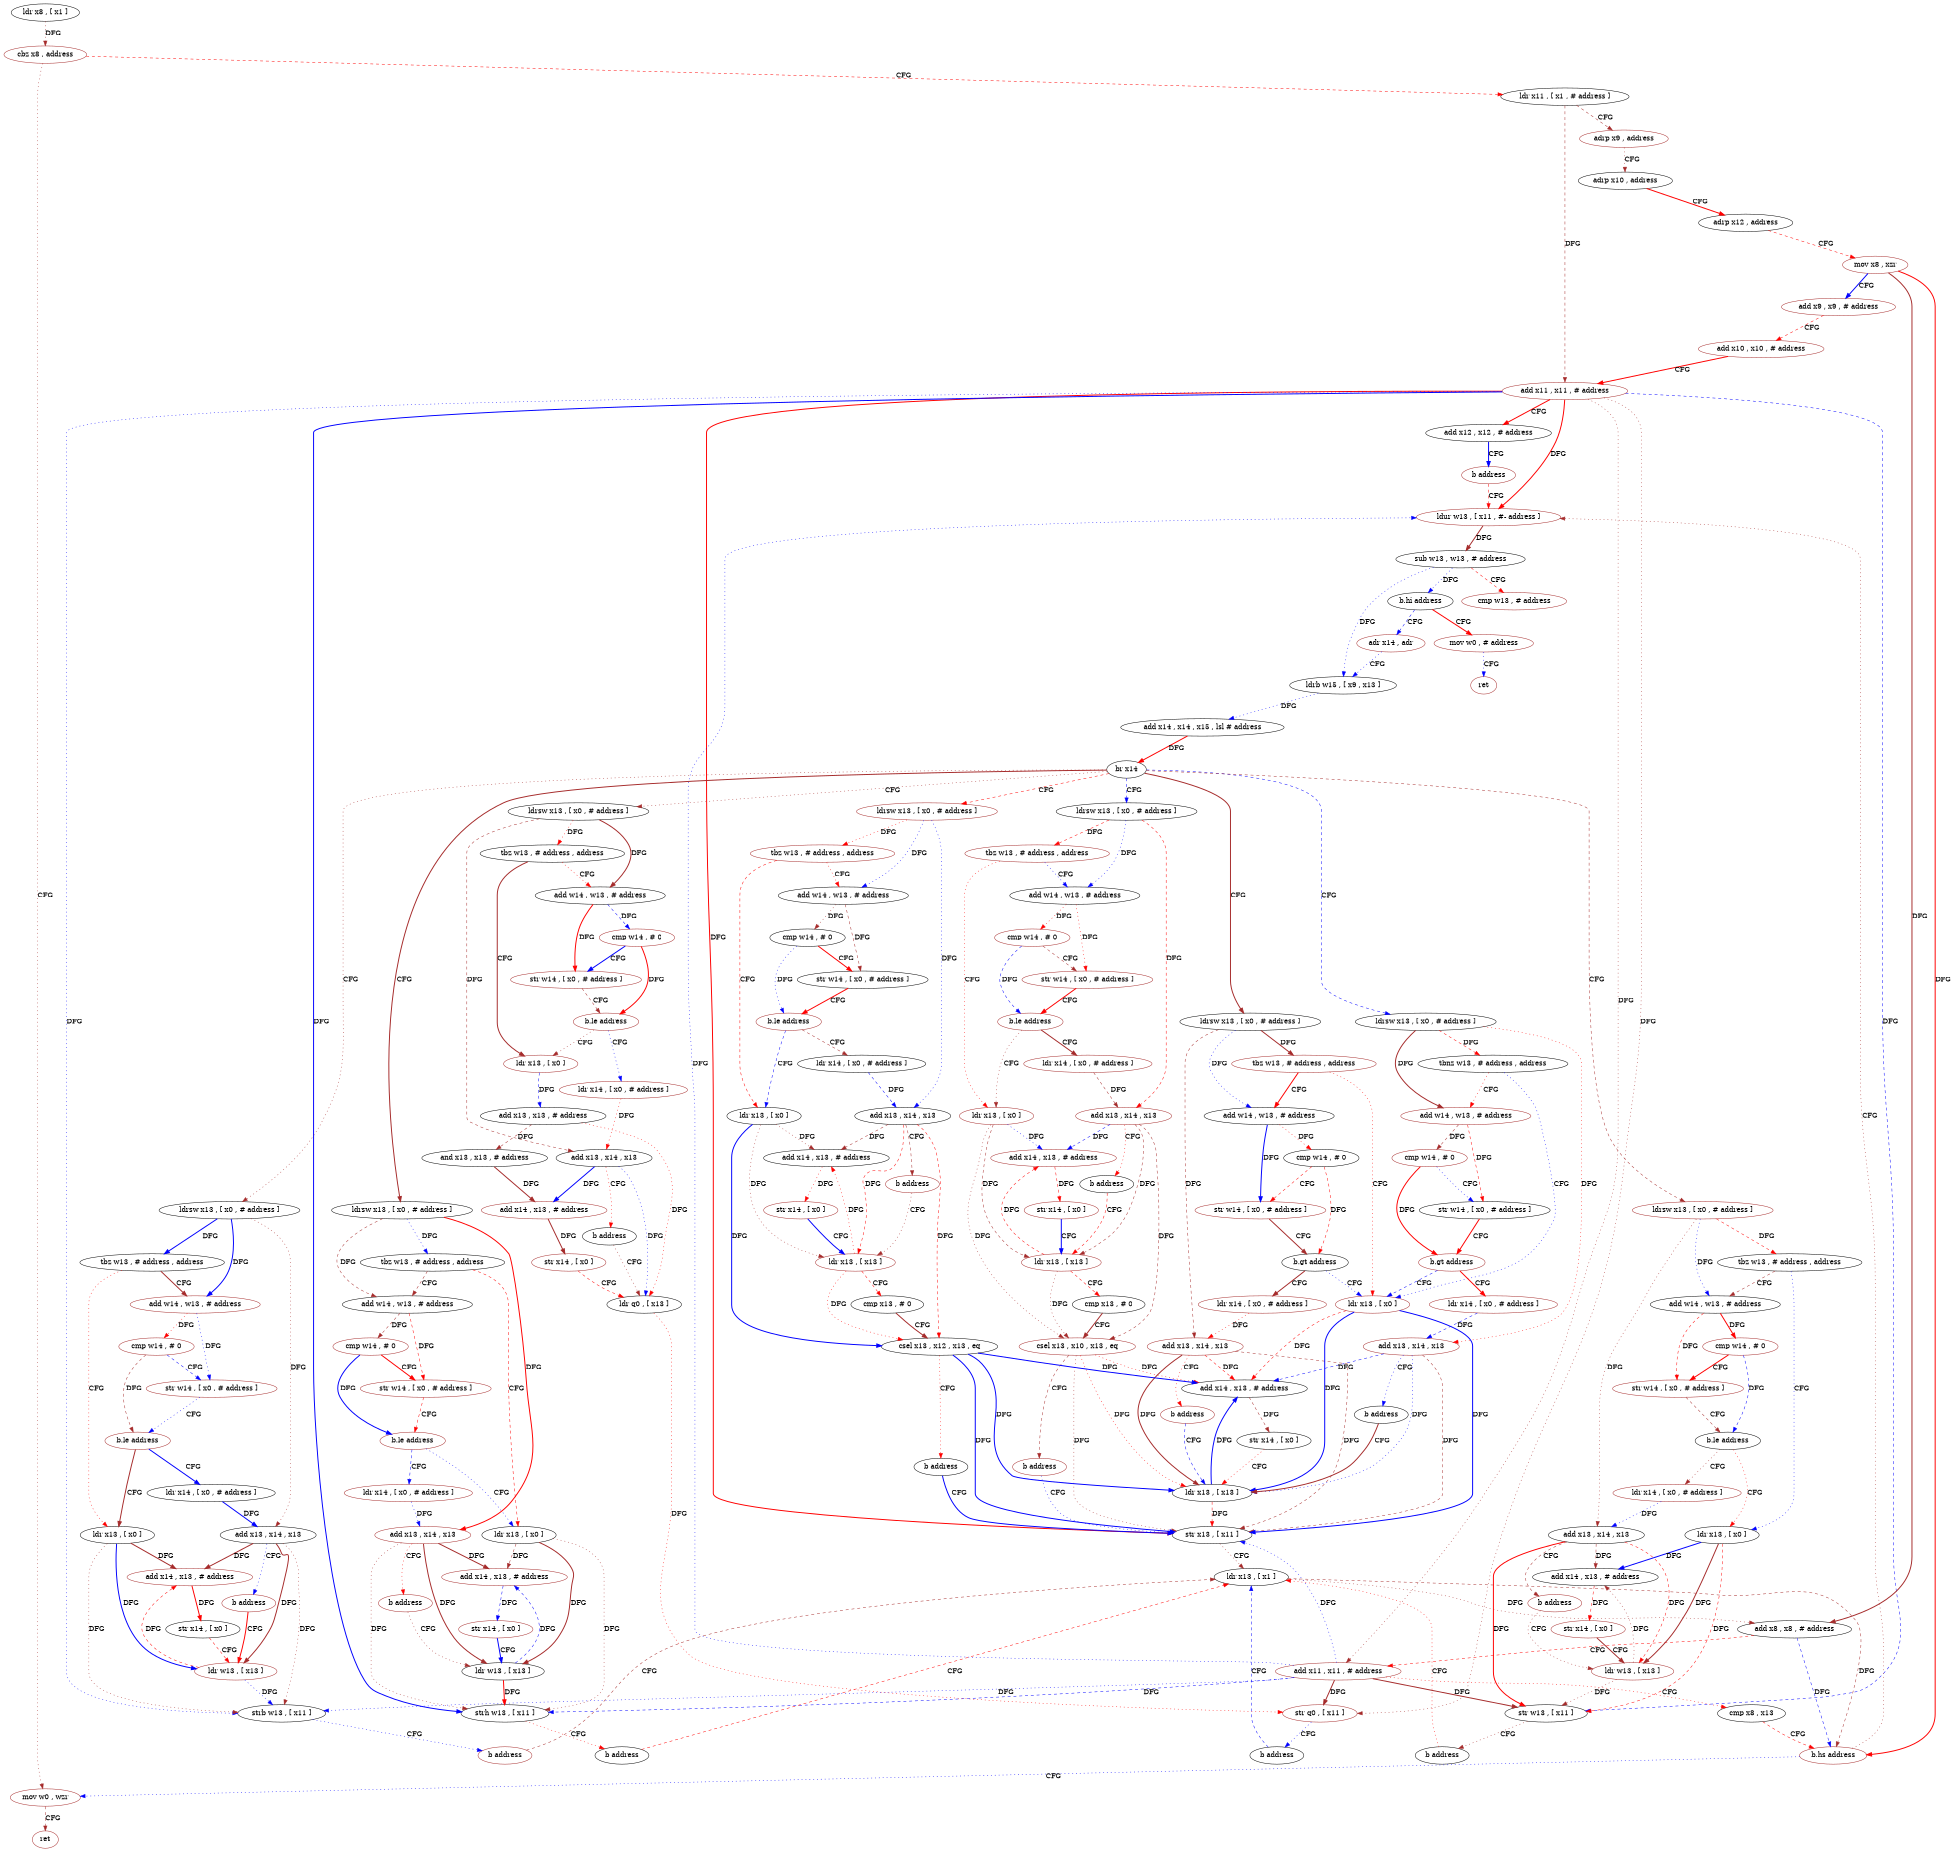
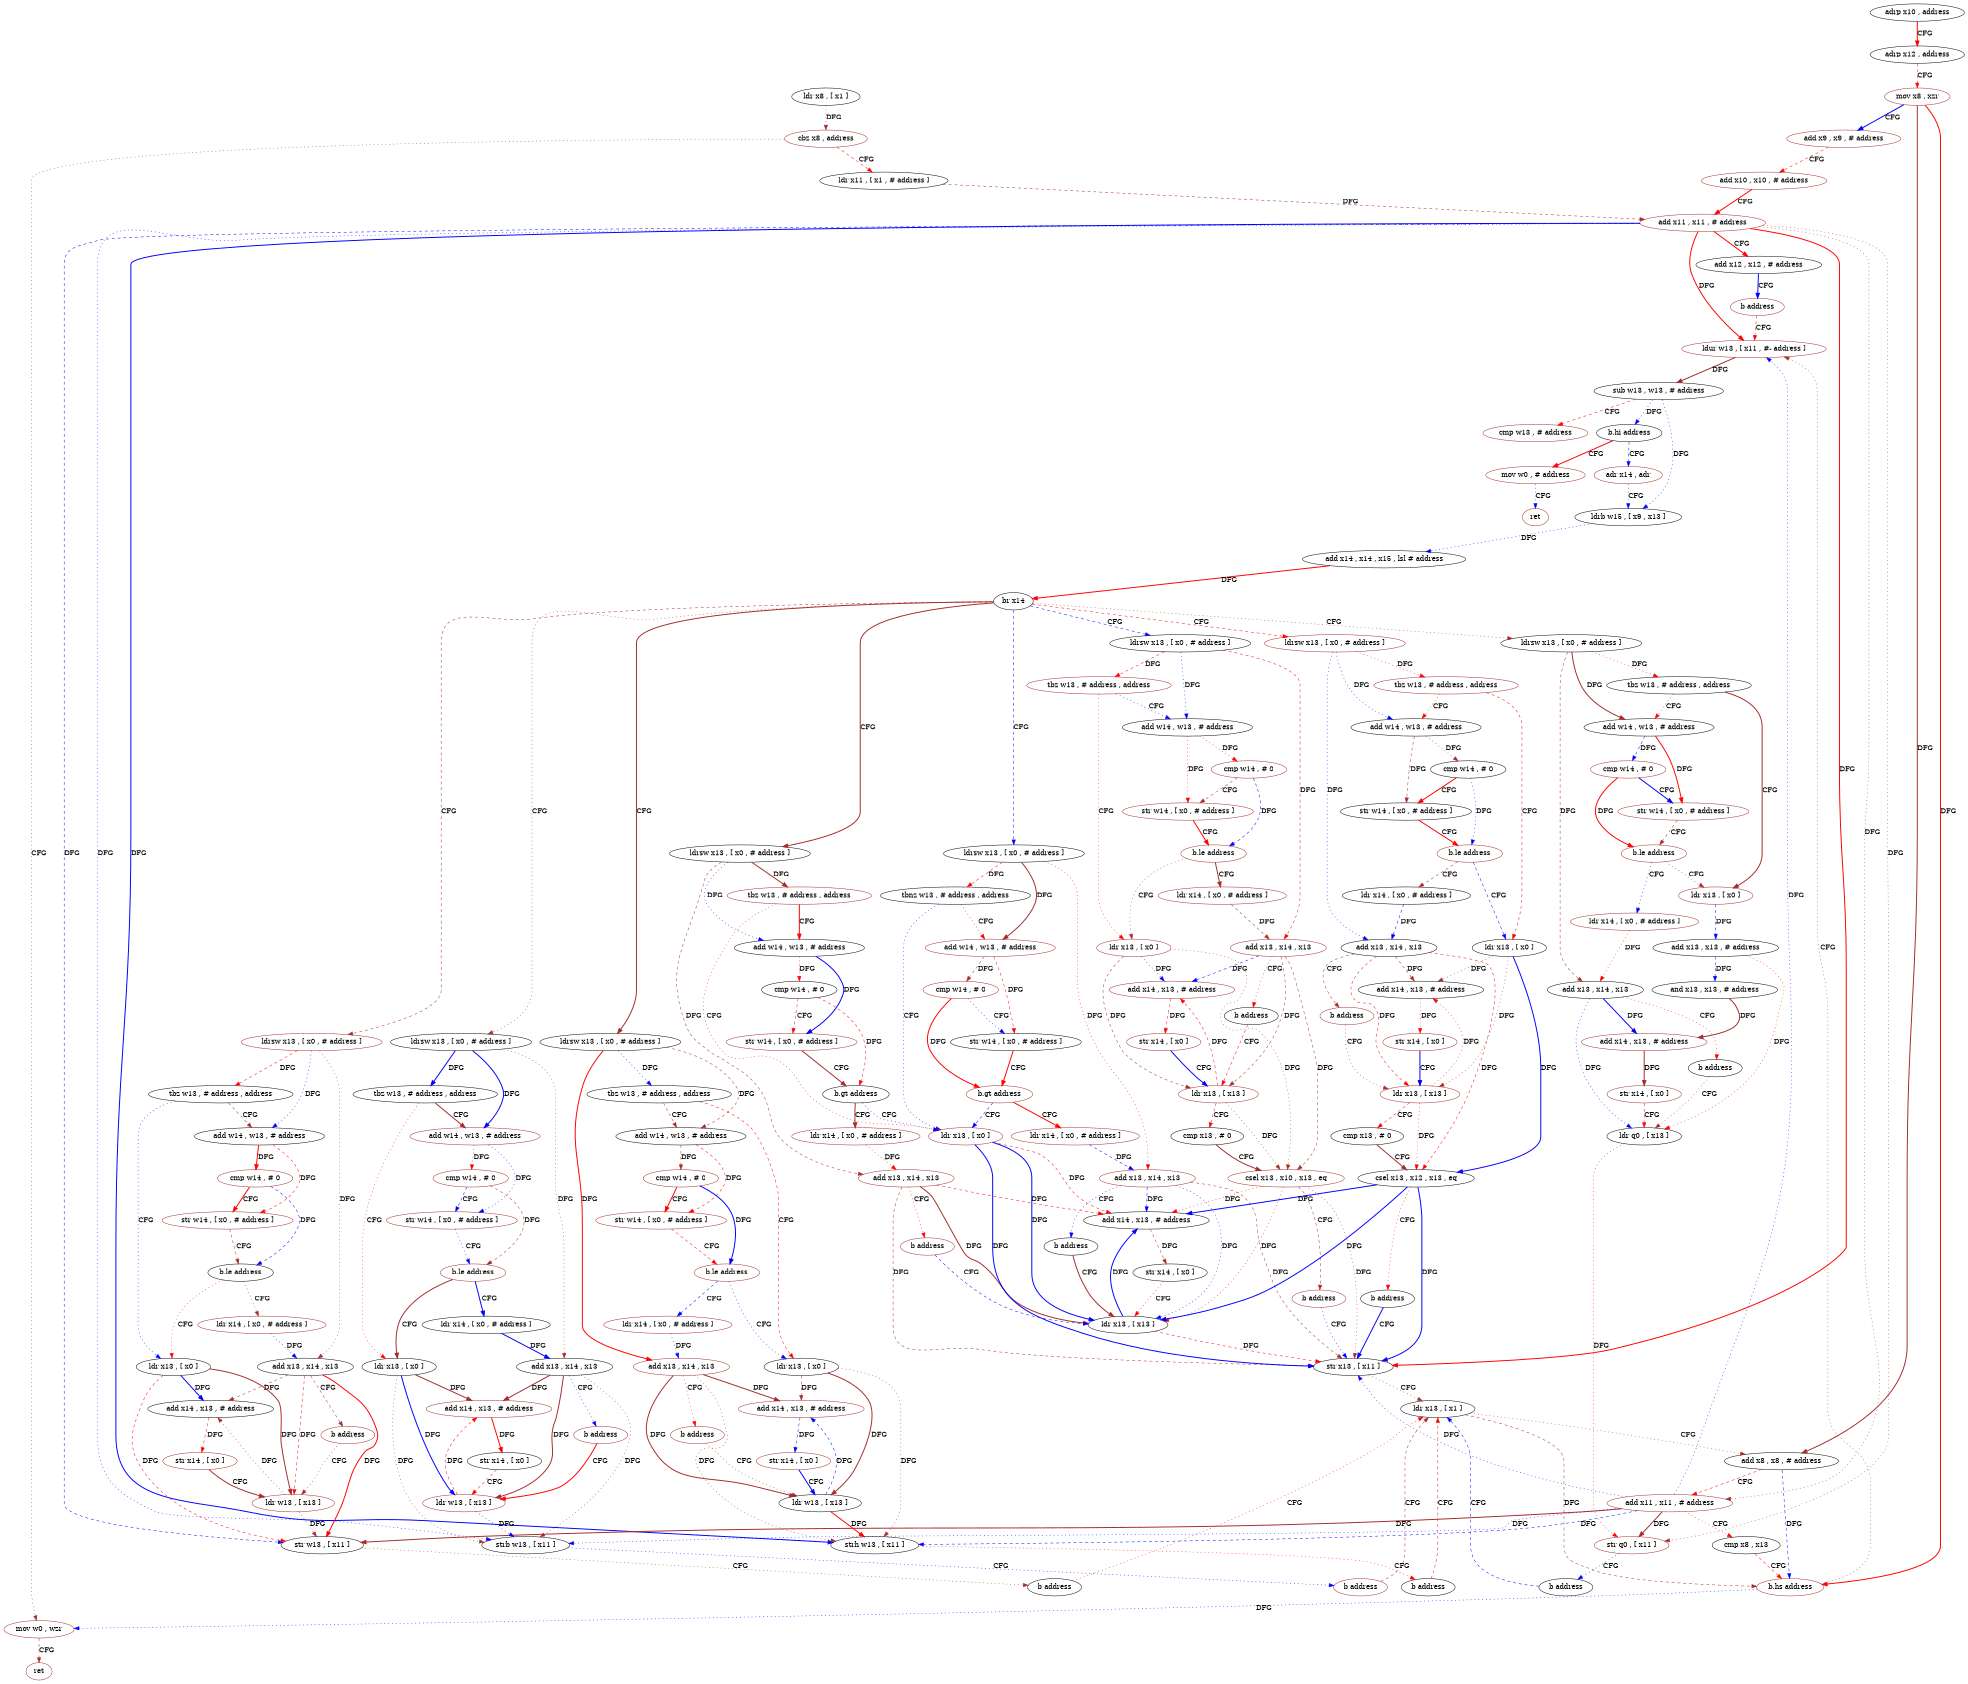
(1624, 139) -> none
(517, 1135) -> (1715, 966)
(1515, 1603) -> (1688, 1435)
(1054, 1776) -> (1264, 1608)
